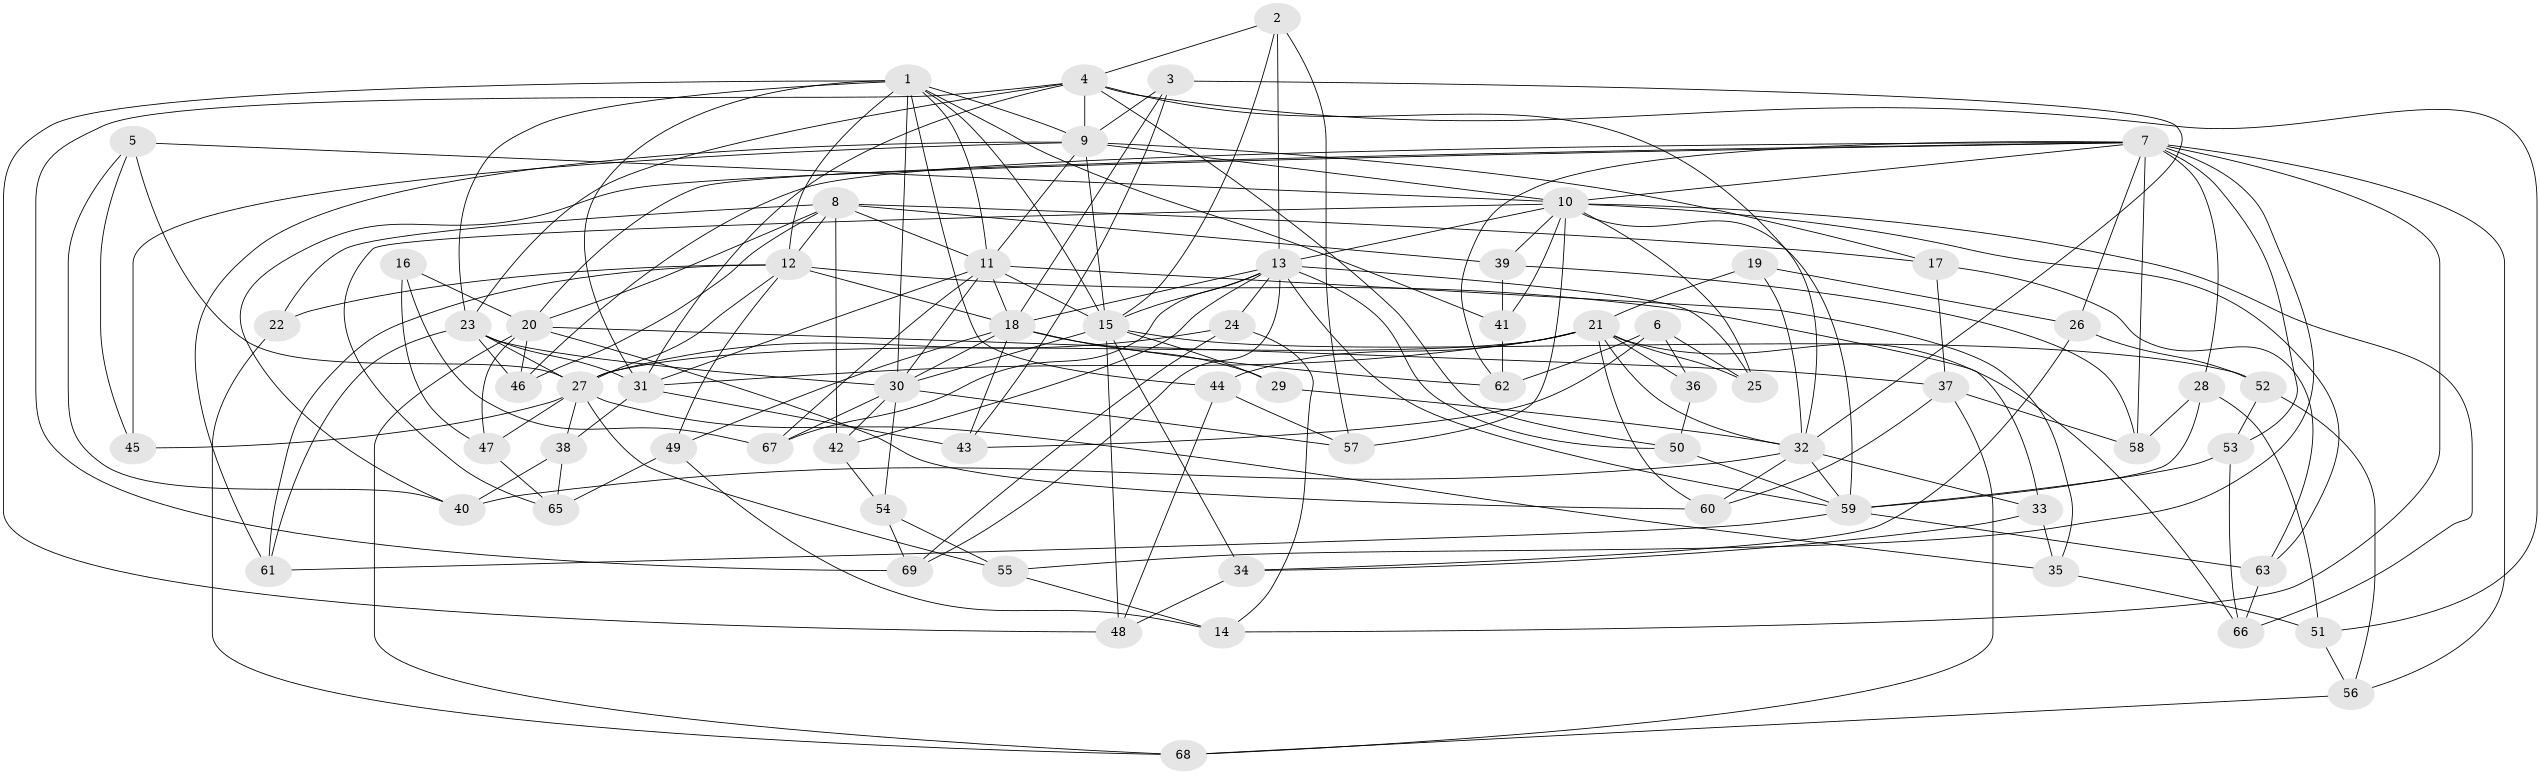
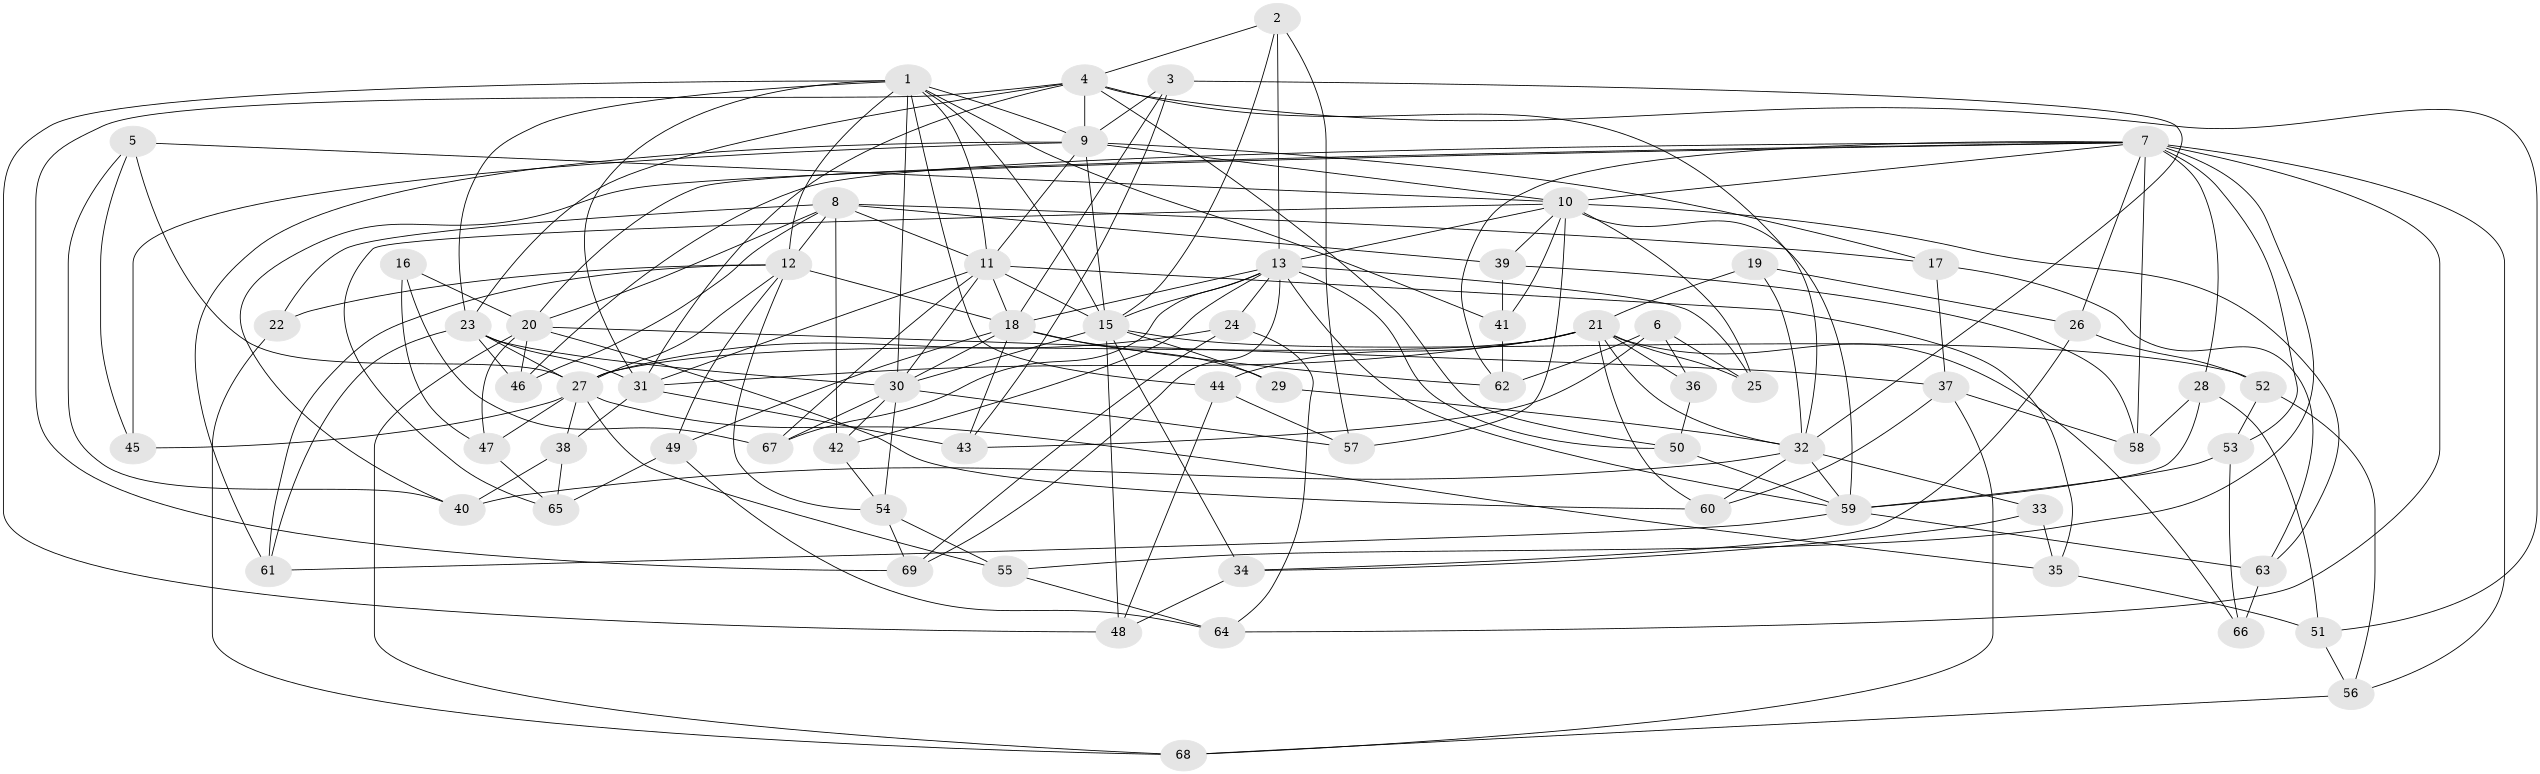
(2185, 273) -> none
(1271, 288) -> (735, 451)
(1222, 633) -> (1222, 633)
